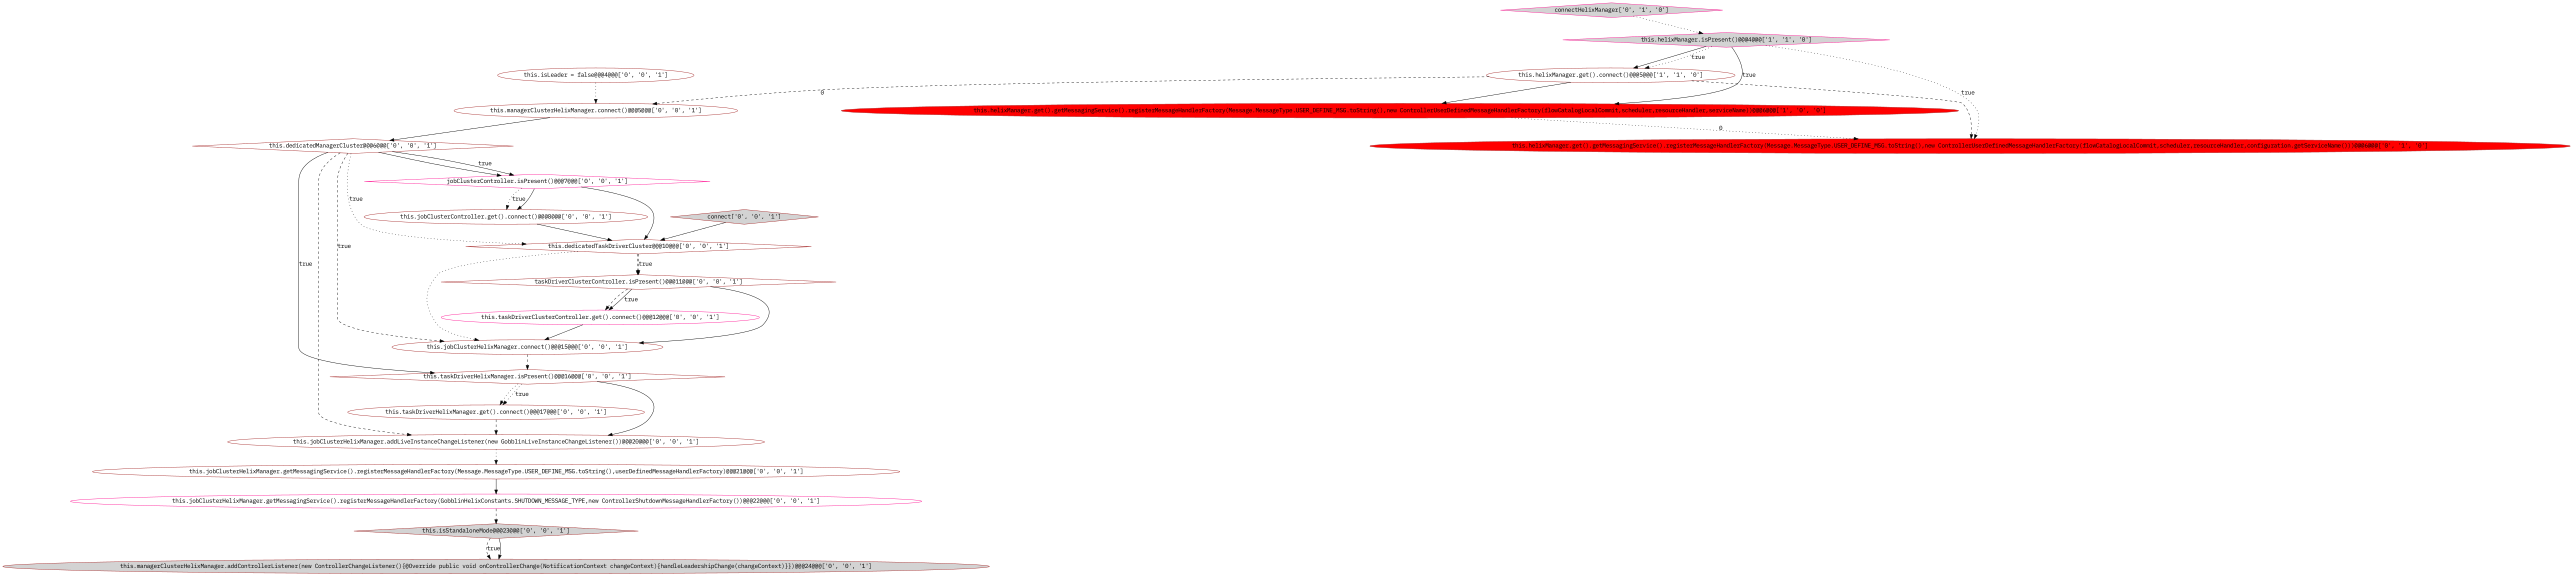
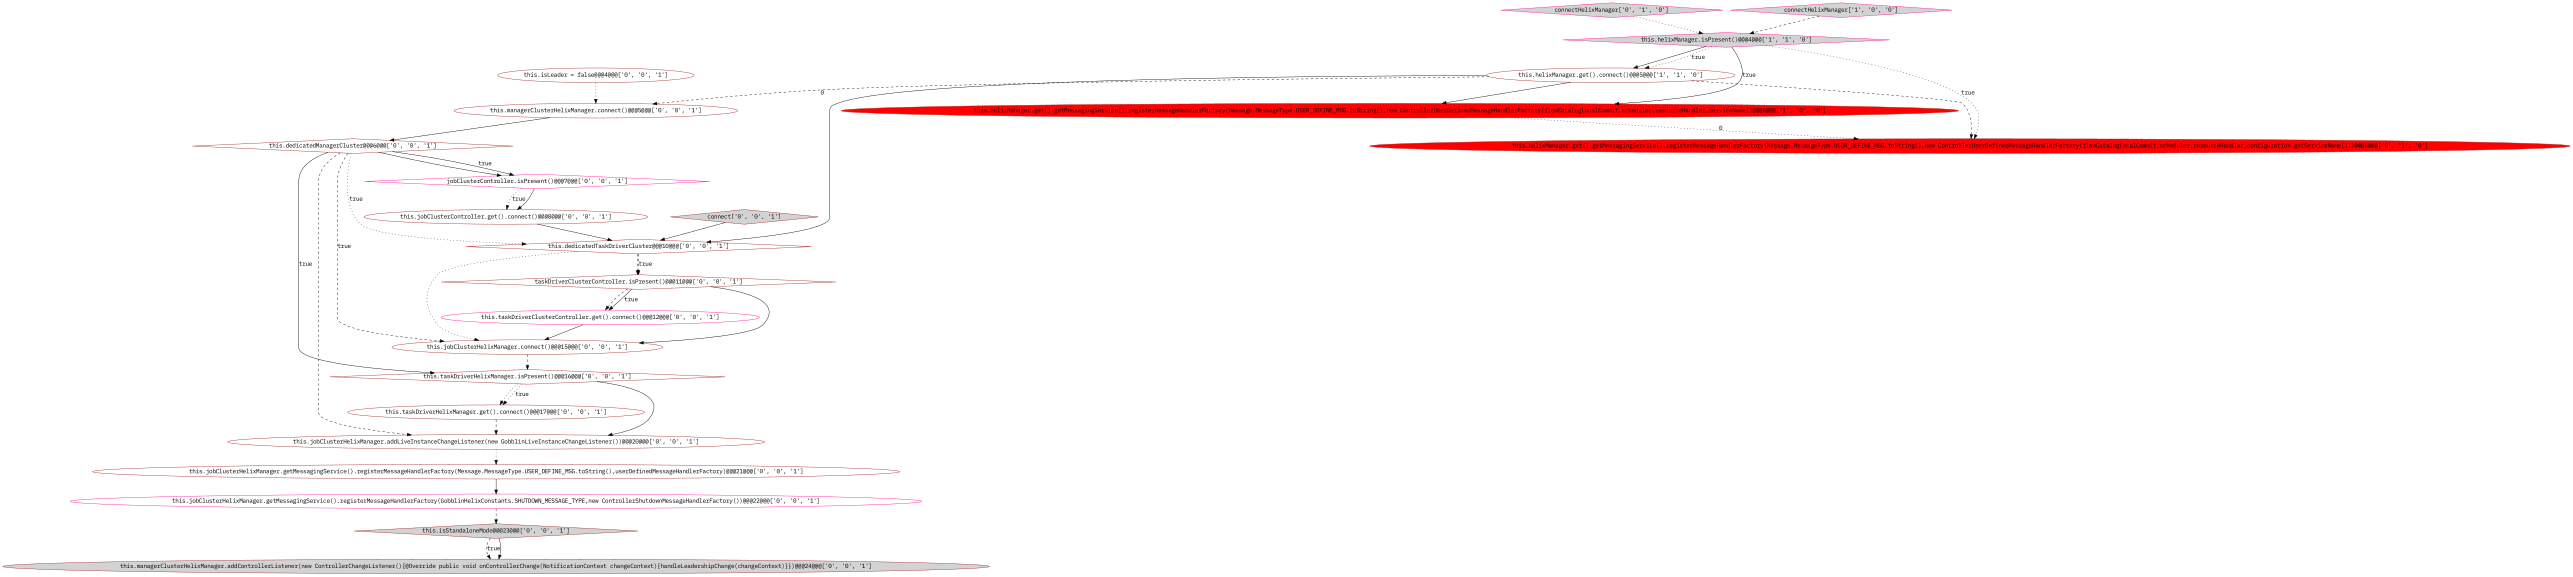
none -> (1841, 10)
(632, 198) -> (951, 88)
